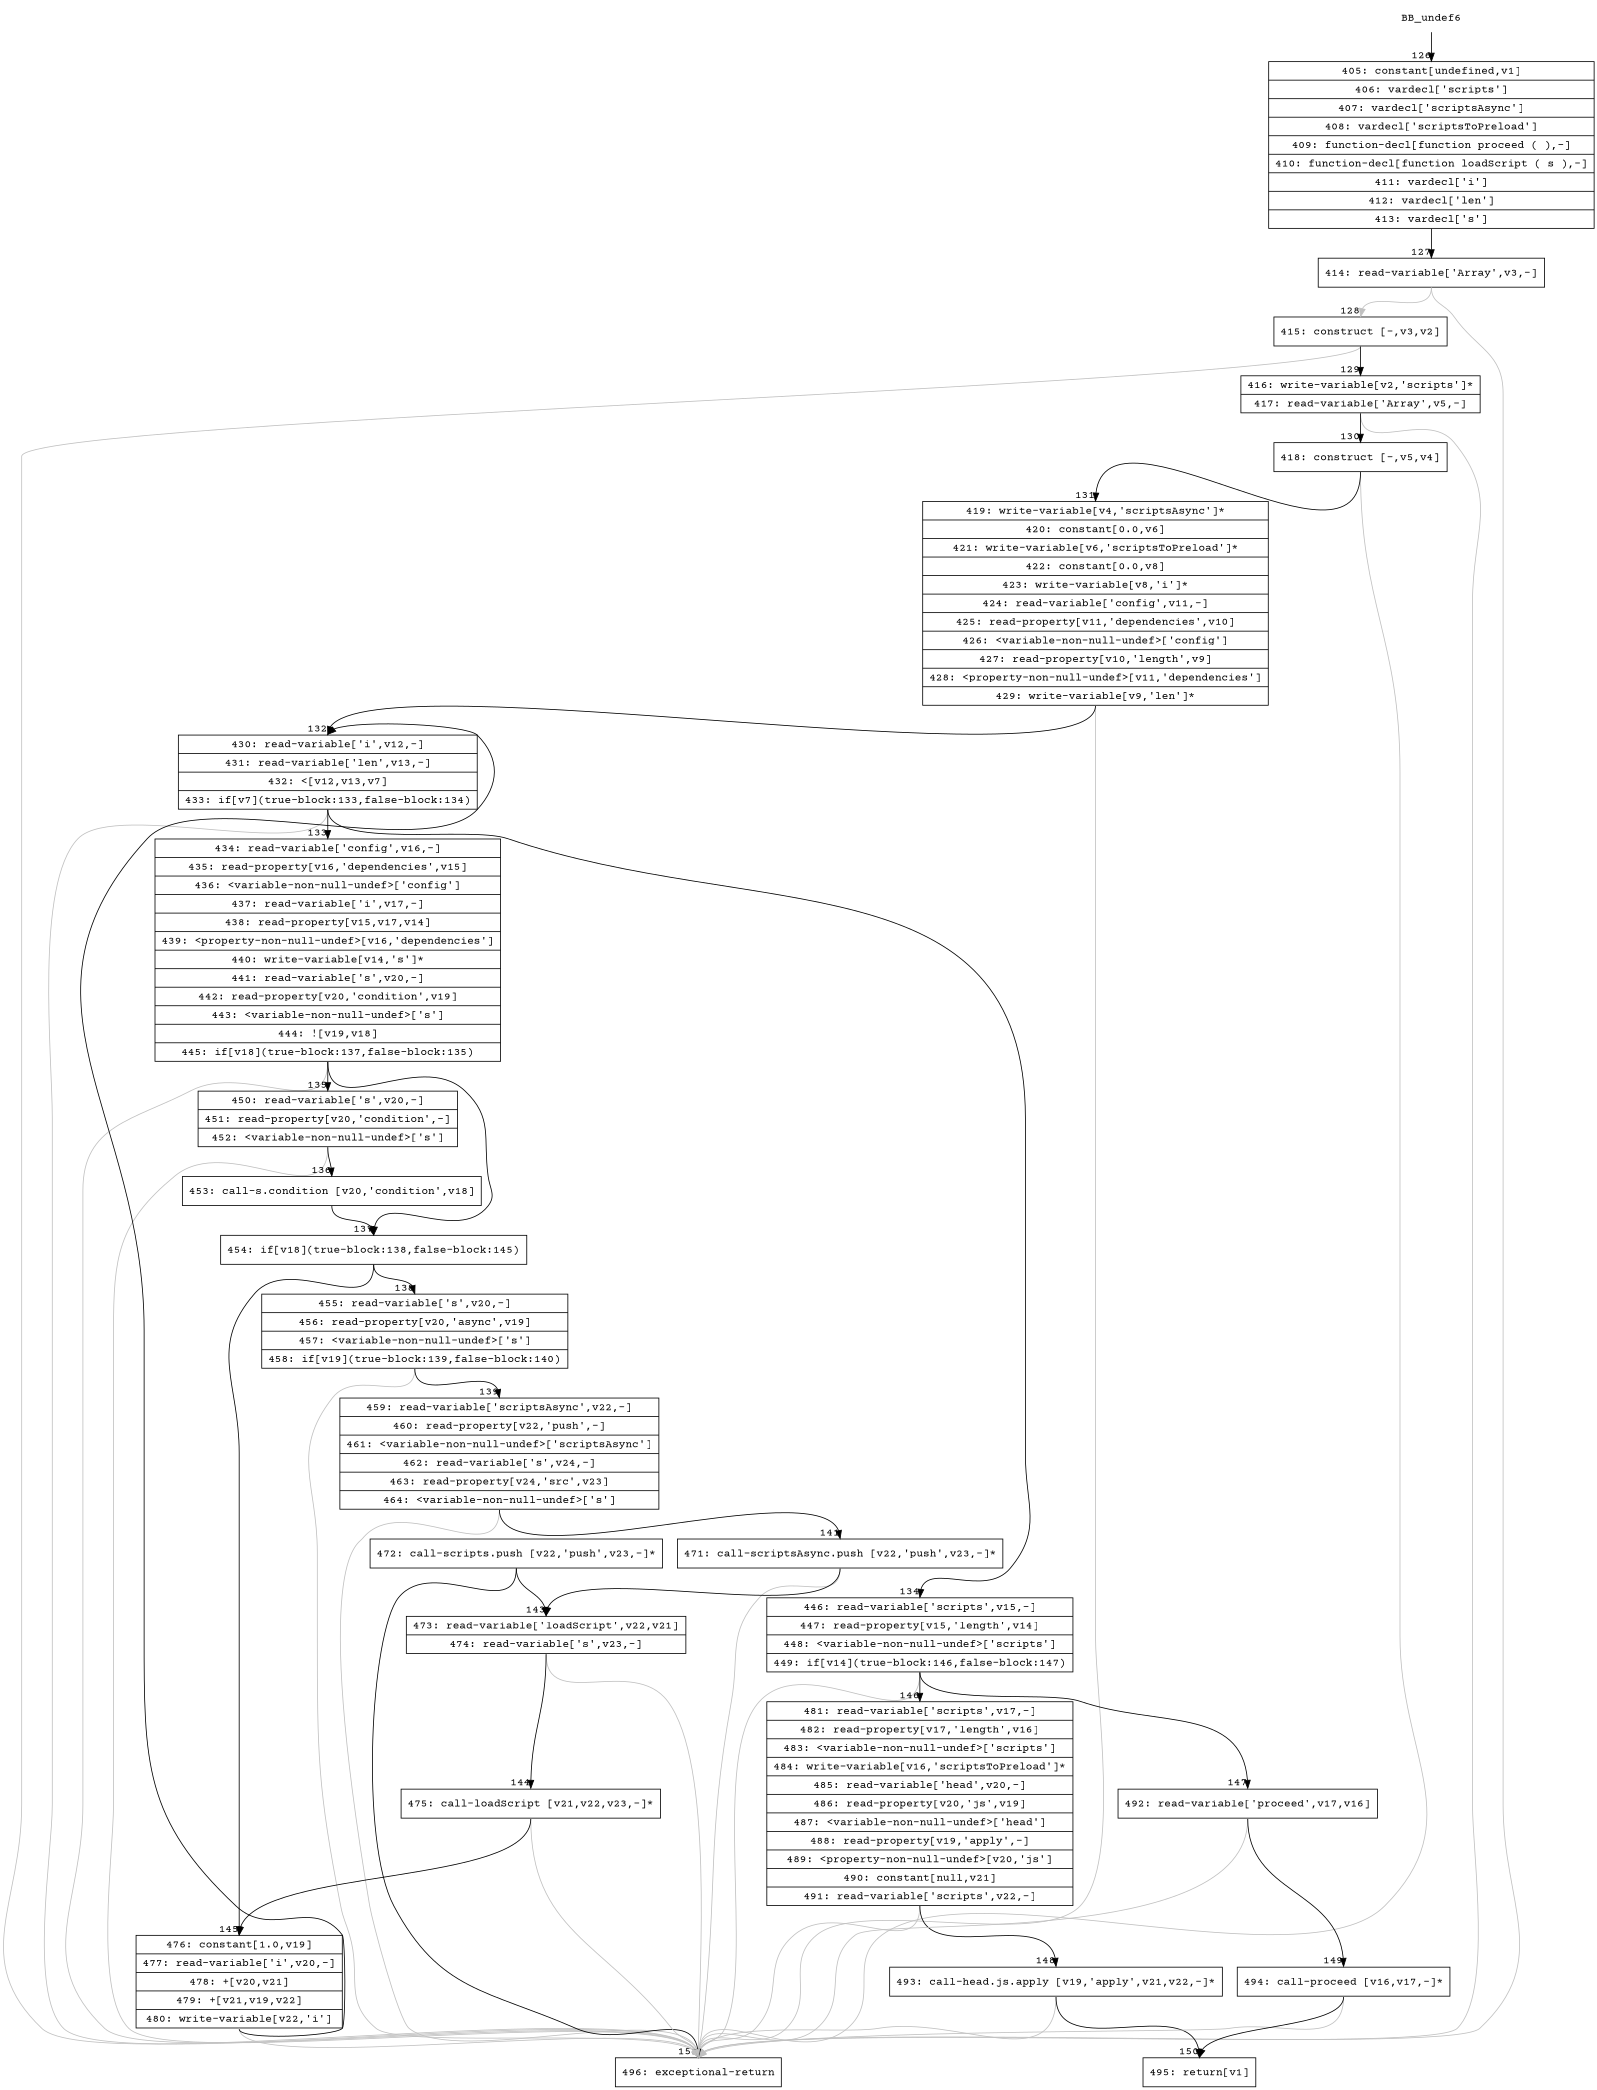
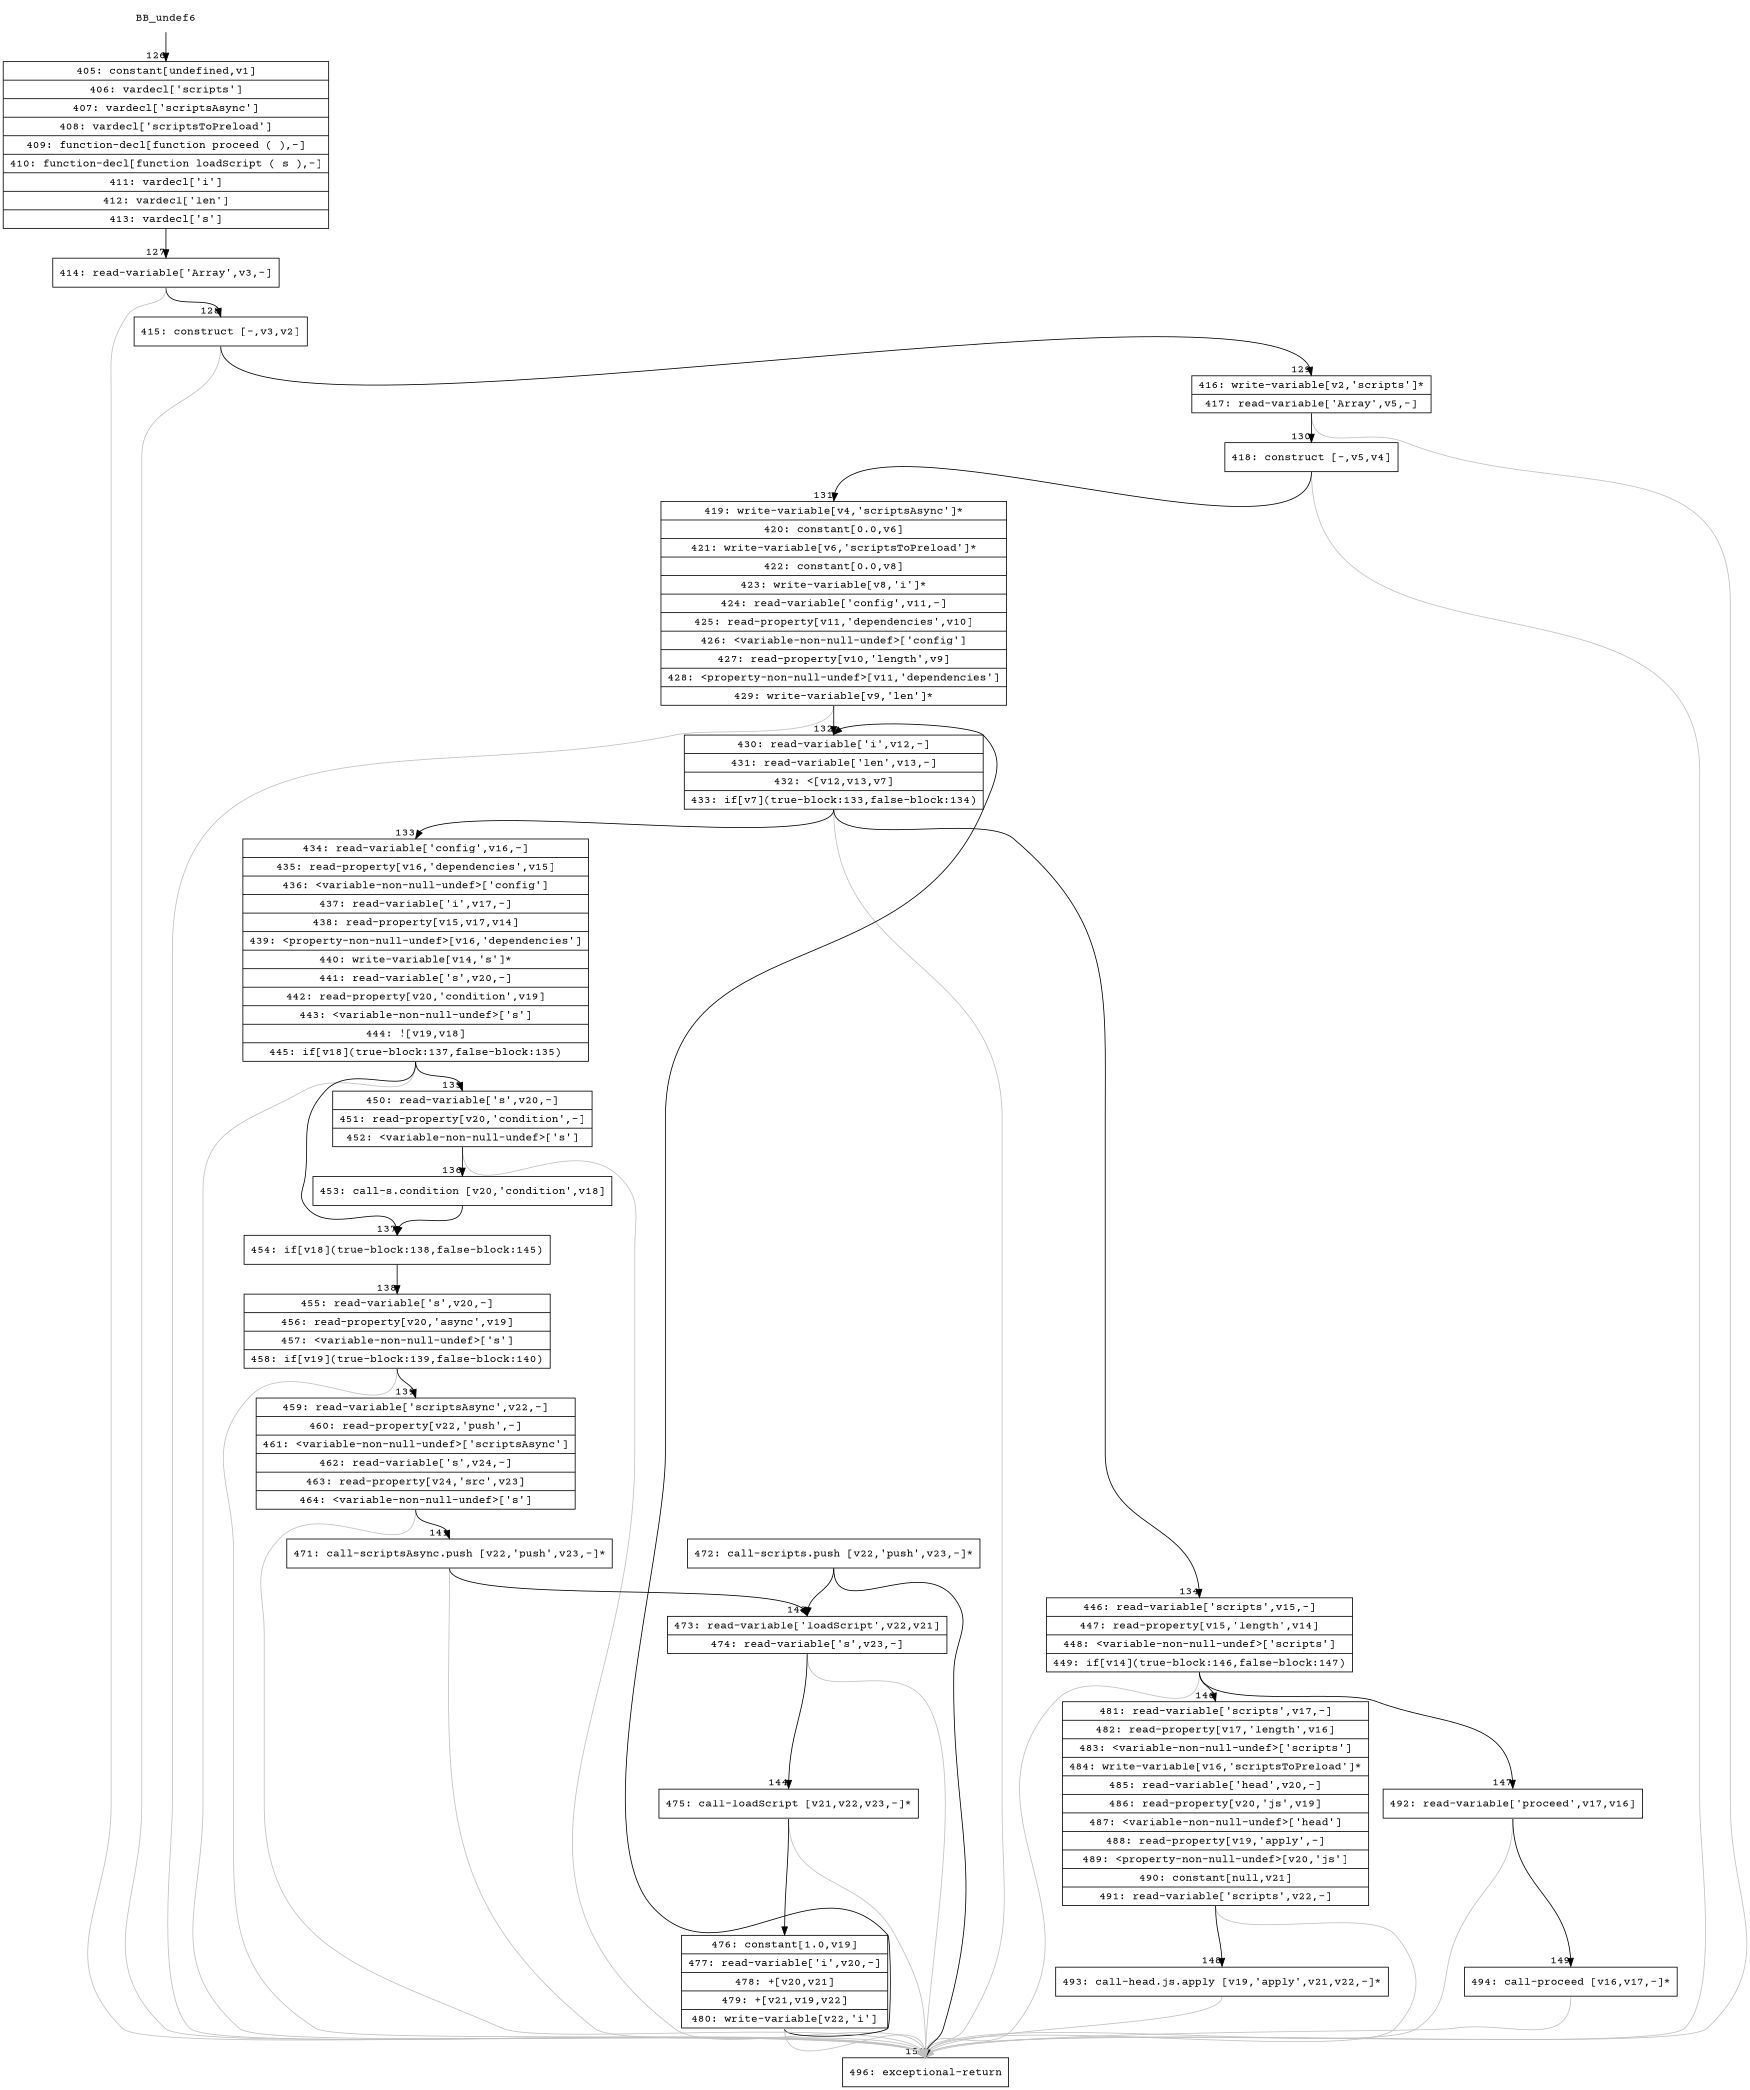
(1400, 302) -> (189, 302)
(239, 1538) -> none
(1199, 2072) -> none
